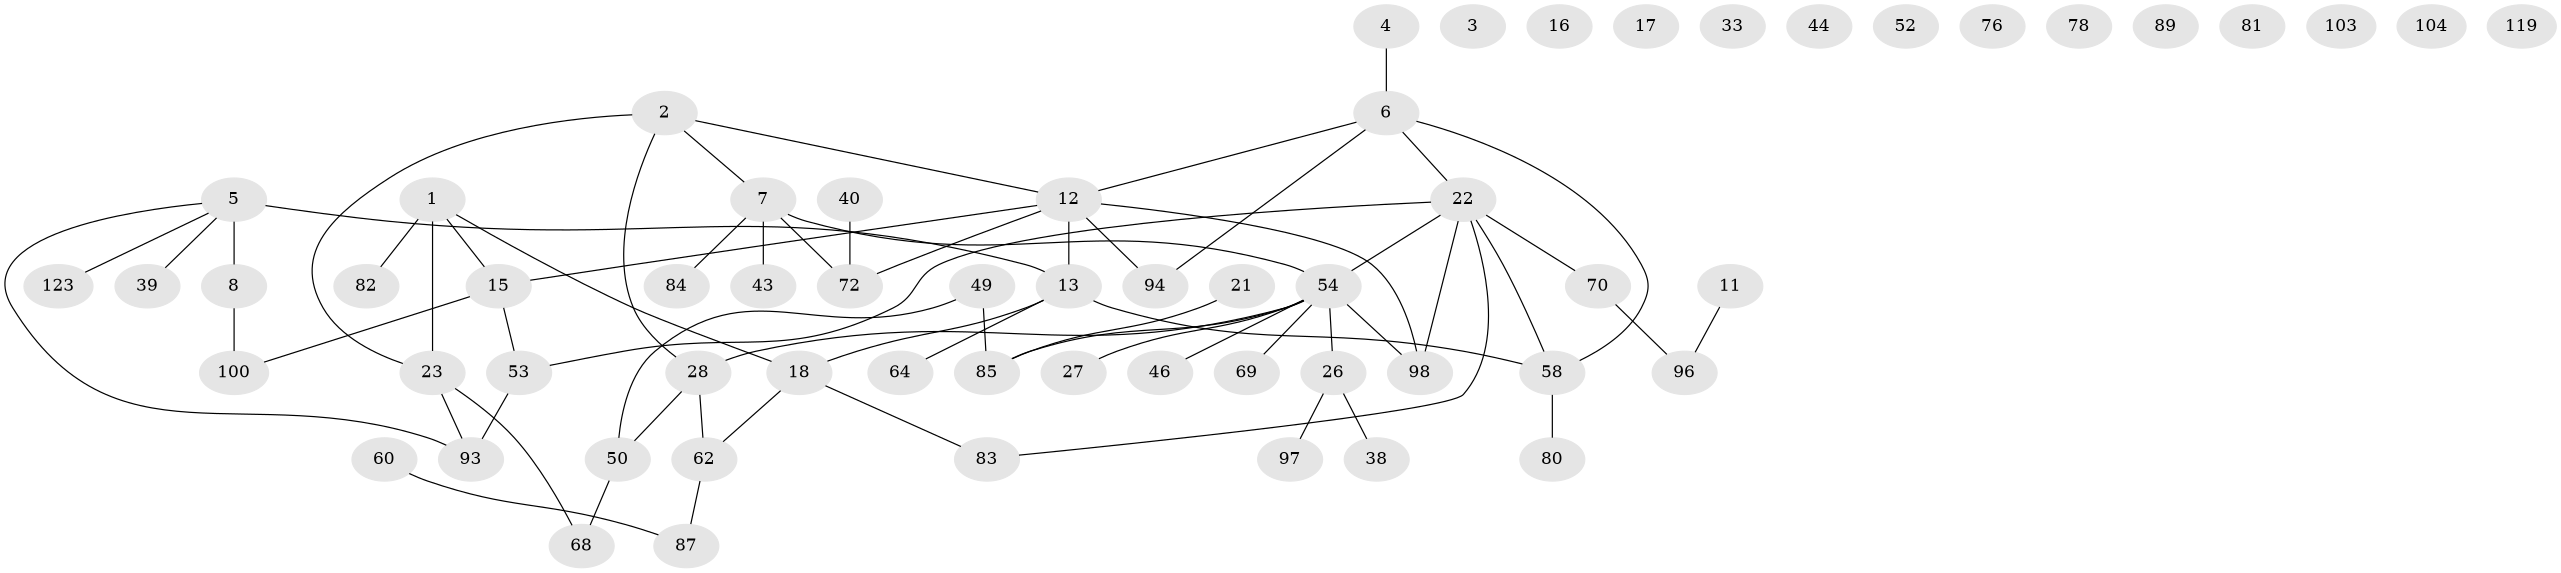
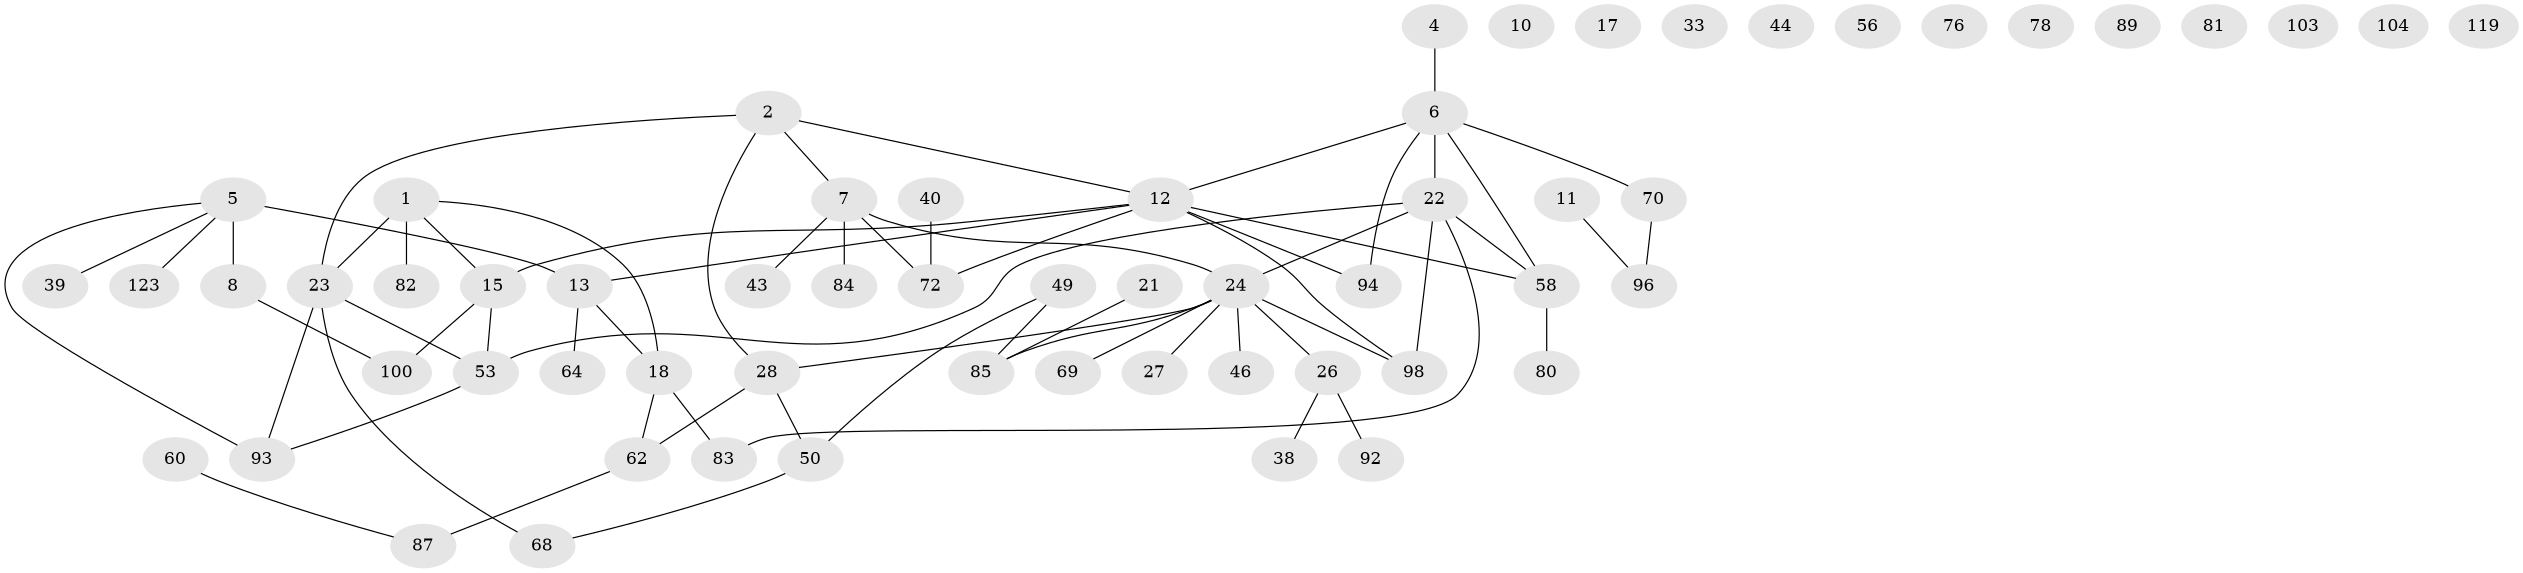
(1473, 26) -> none
(1560, 26) -> (1521, 26)
(1906, 26) -> (1868, 26)
(1531, 243) -> (1547, 153)
(1329, 286) -> (1236, 286)
none -> (403, 330)
(1307, 336) -> (1362, 245)
(1290, 459) -> (1371, 459)
